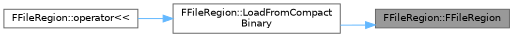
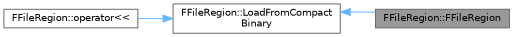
(353, 25) -> (363, 12)
